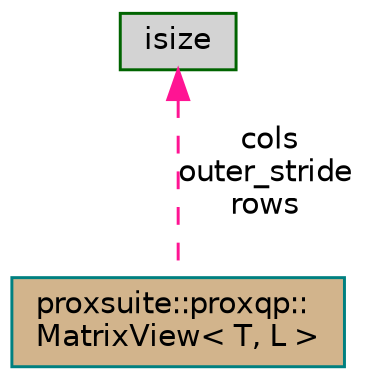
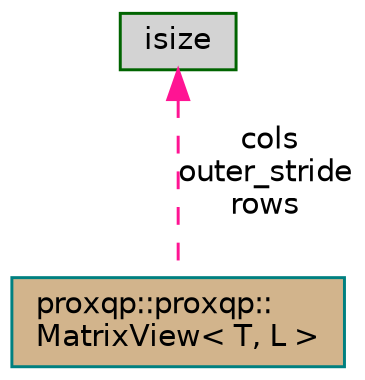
(178, 322) -> (178, 322)
